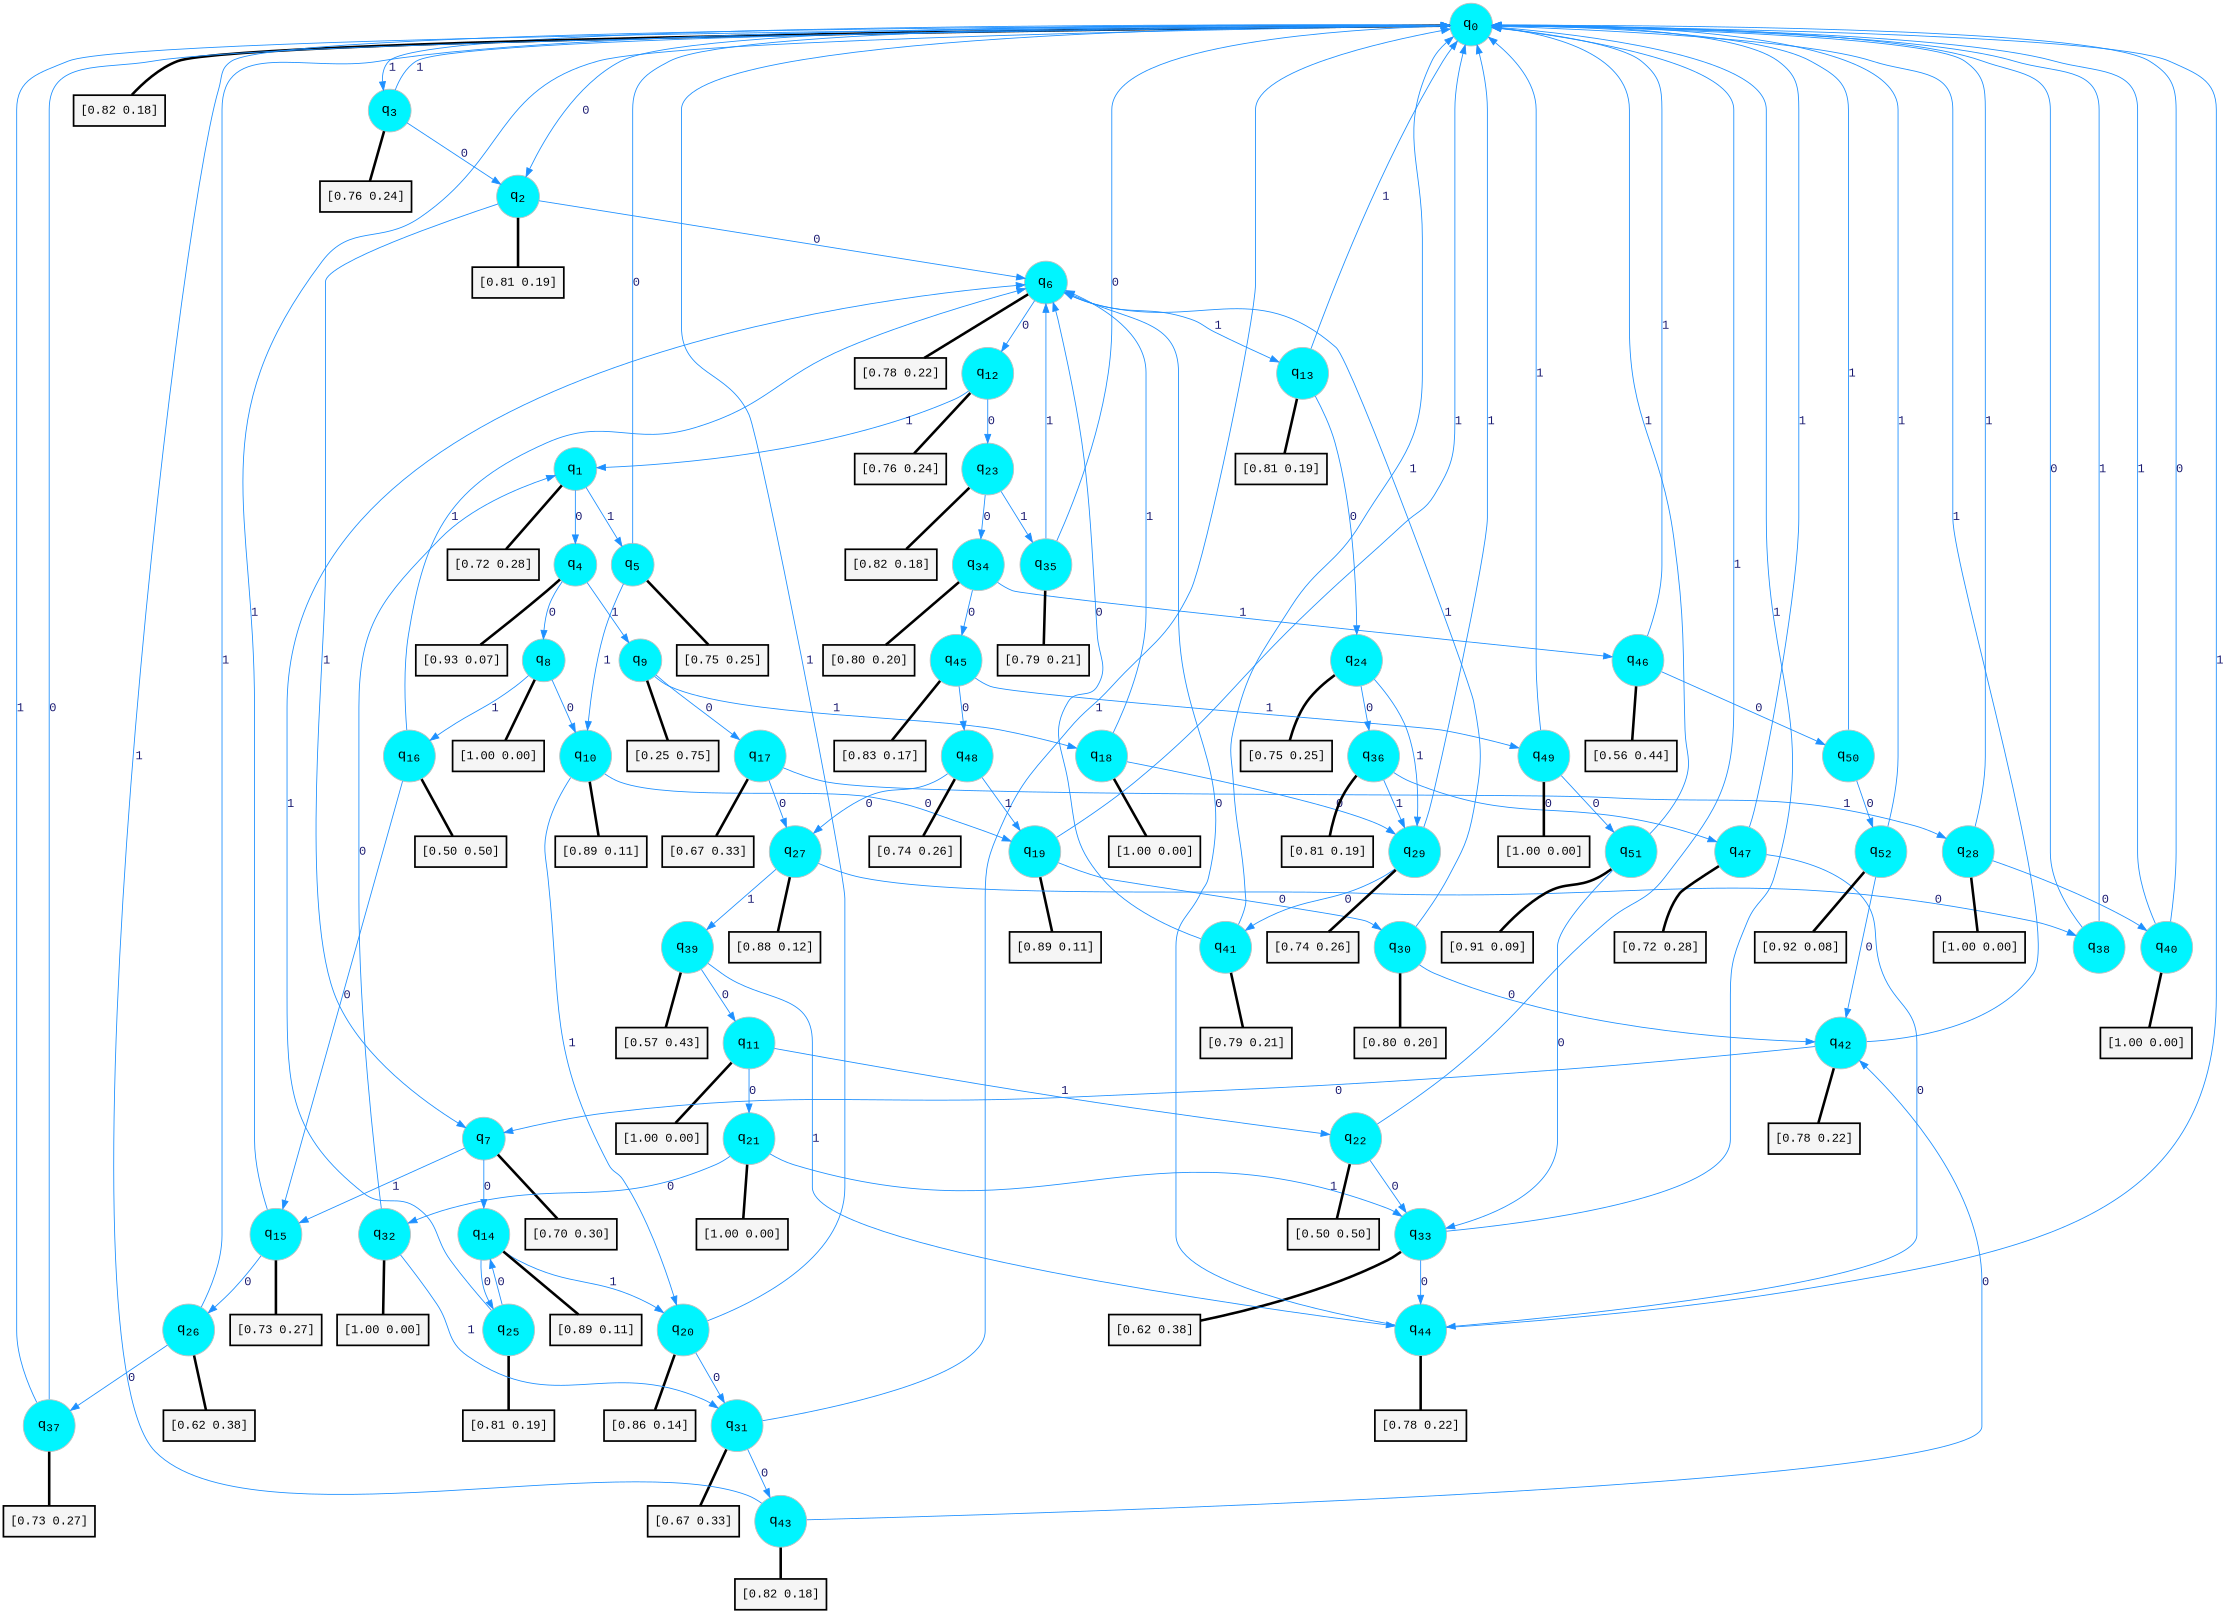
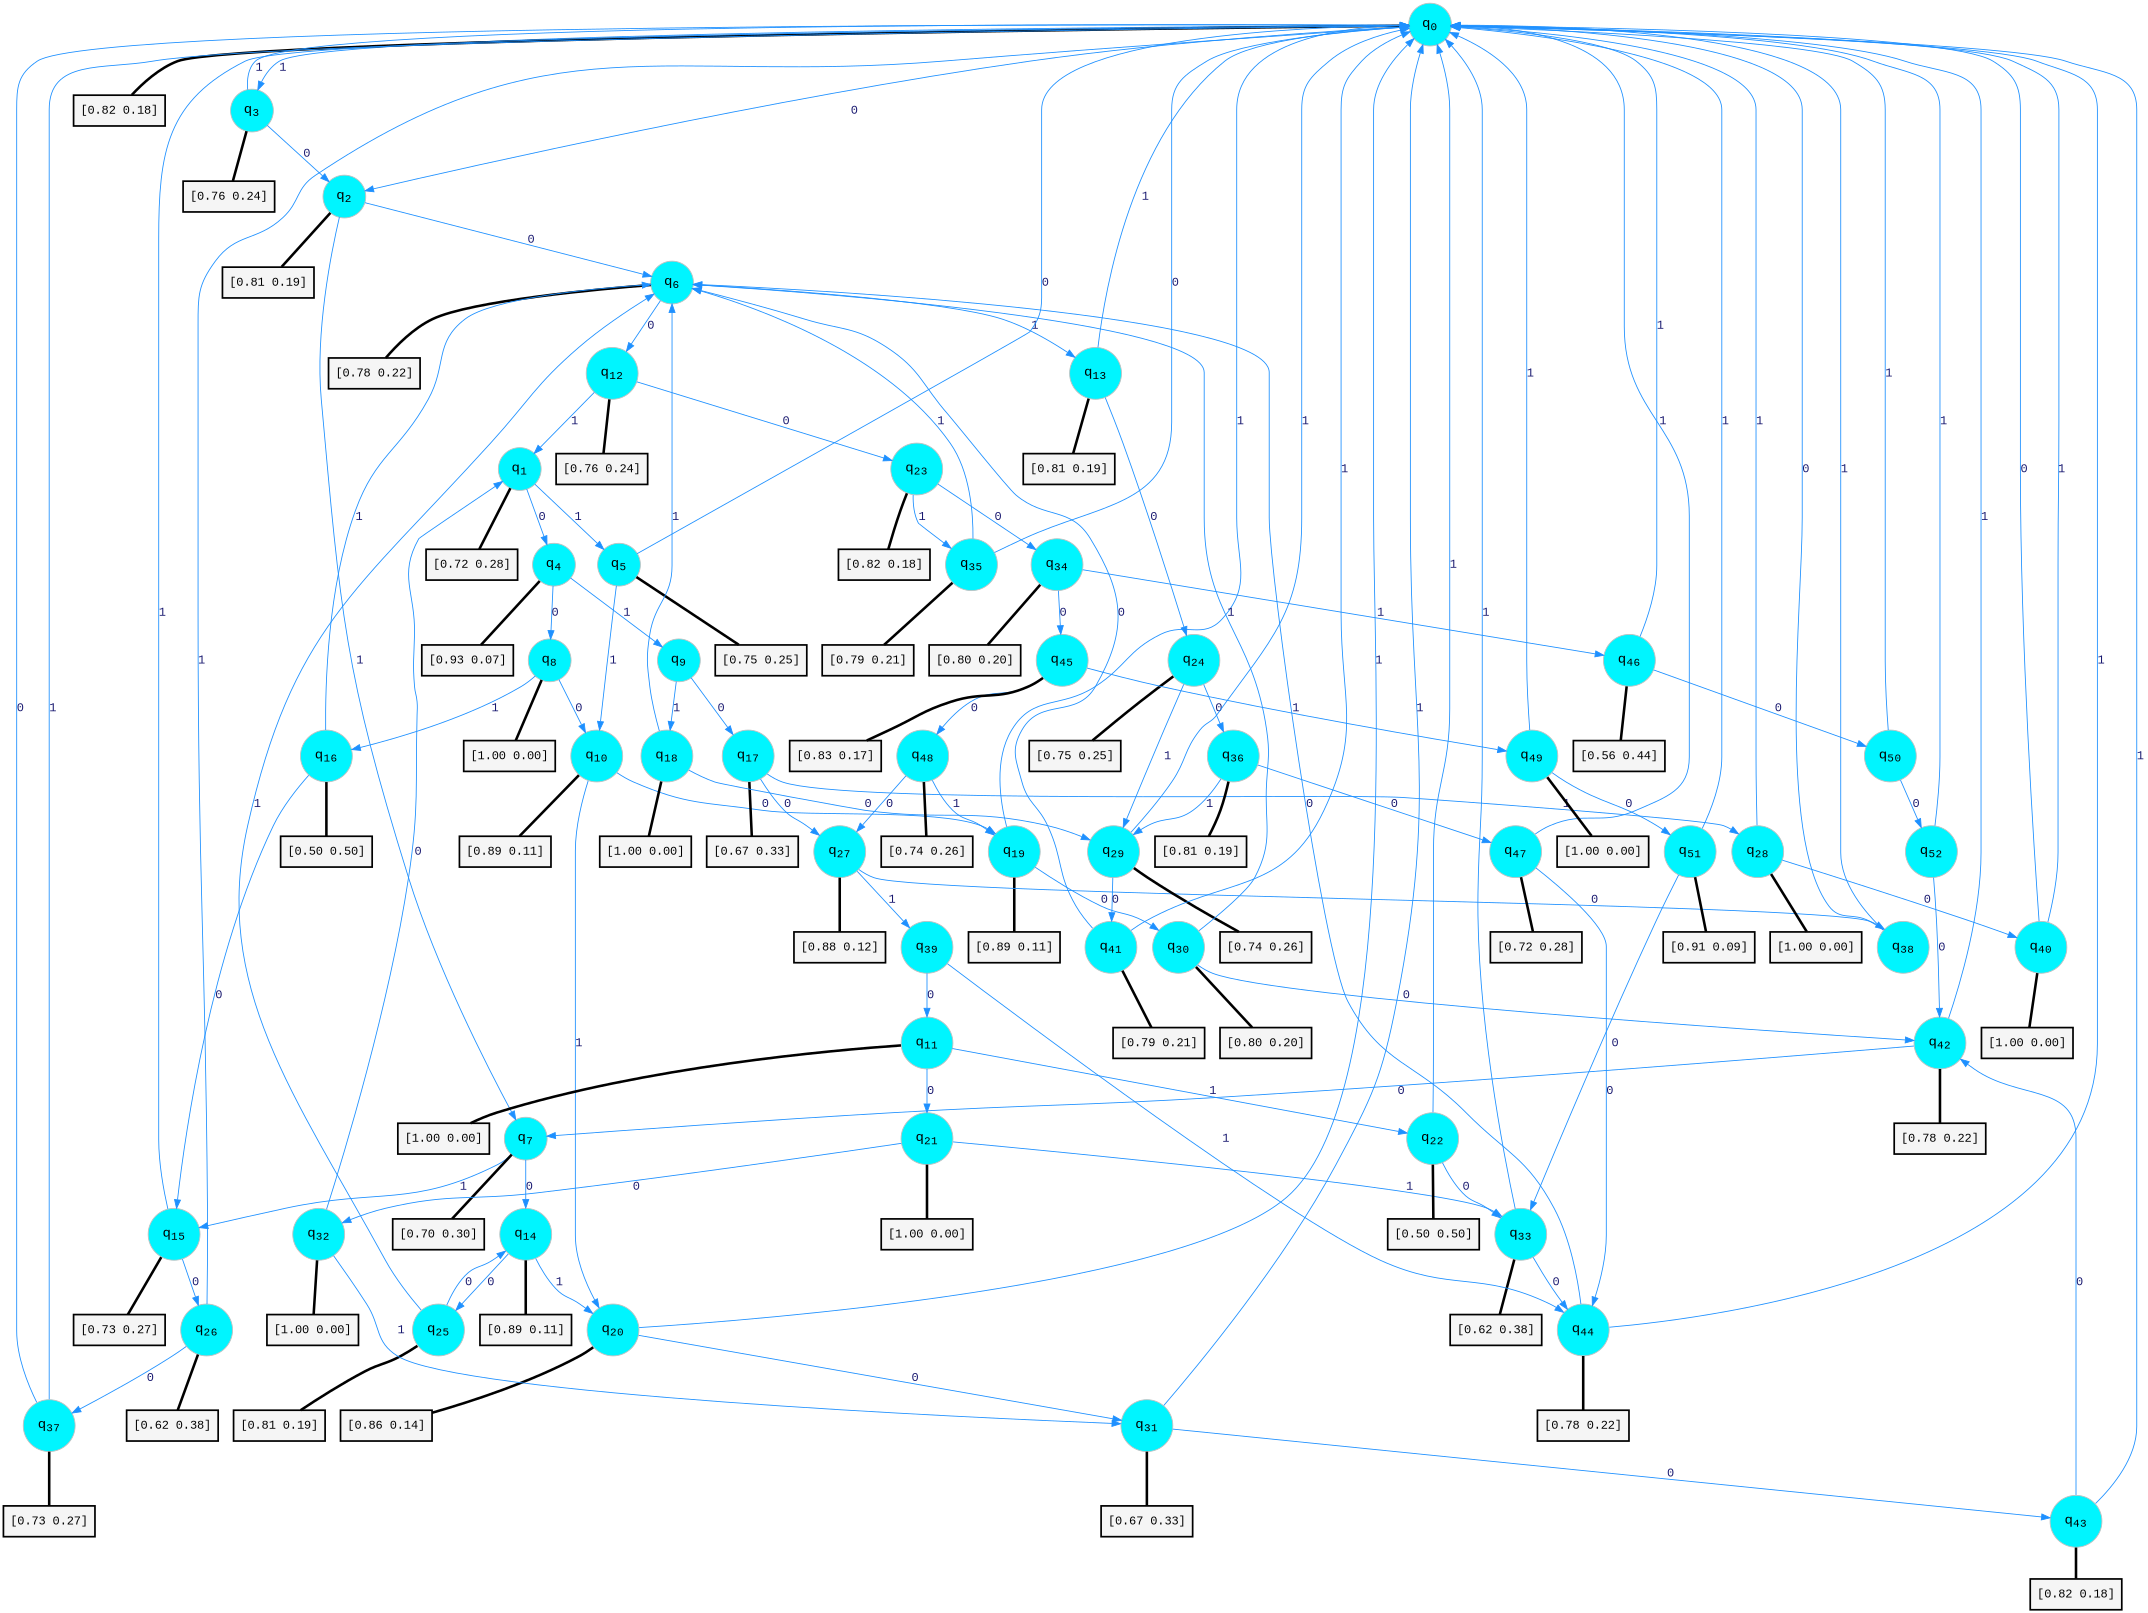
(673, 756) -> none
(1801, 947) -> none
(662, 1043) -> none
